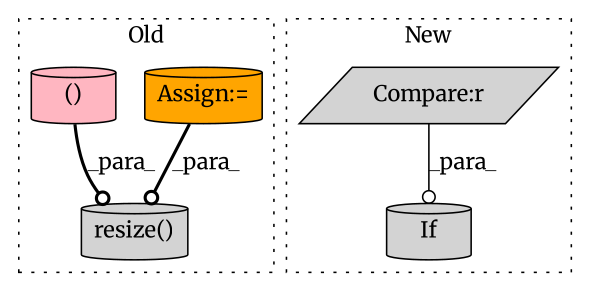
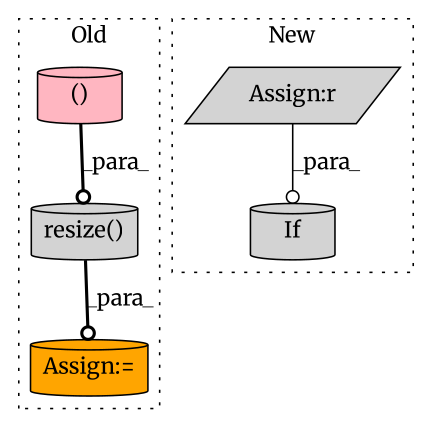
(429, 95) -> (293, 95)
(172, 158) -> (87, 293)
